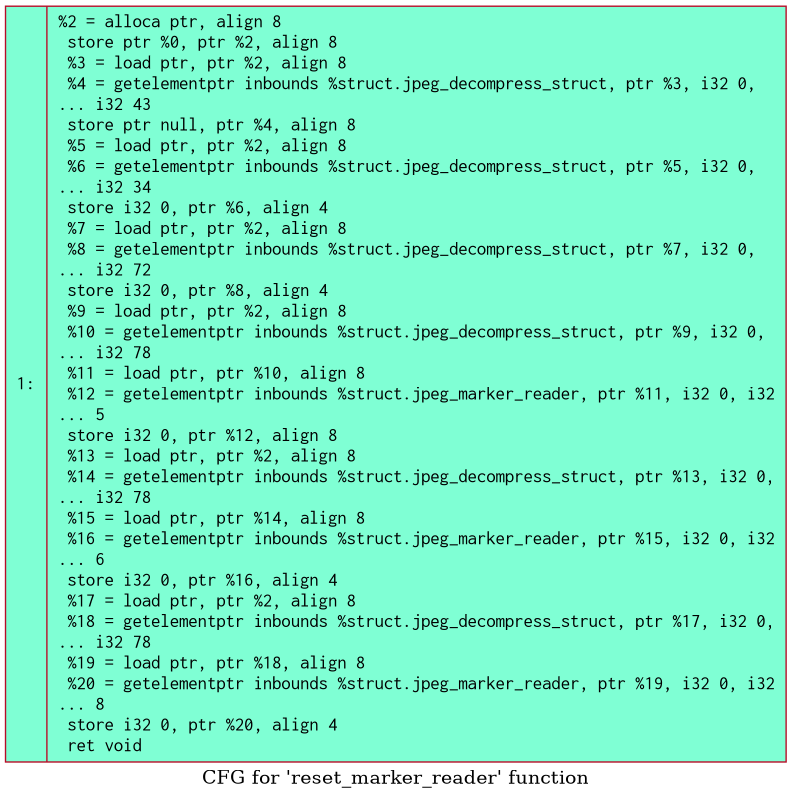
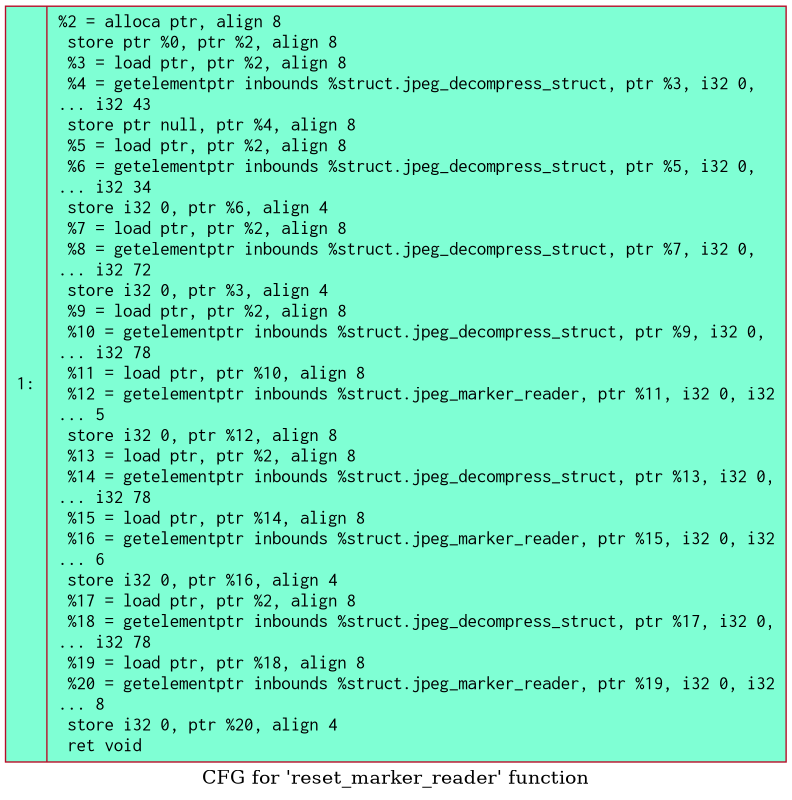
(193, 290) -> (193, 290)
